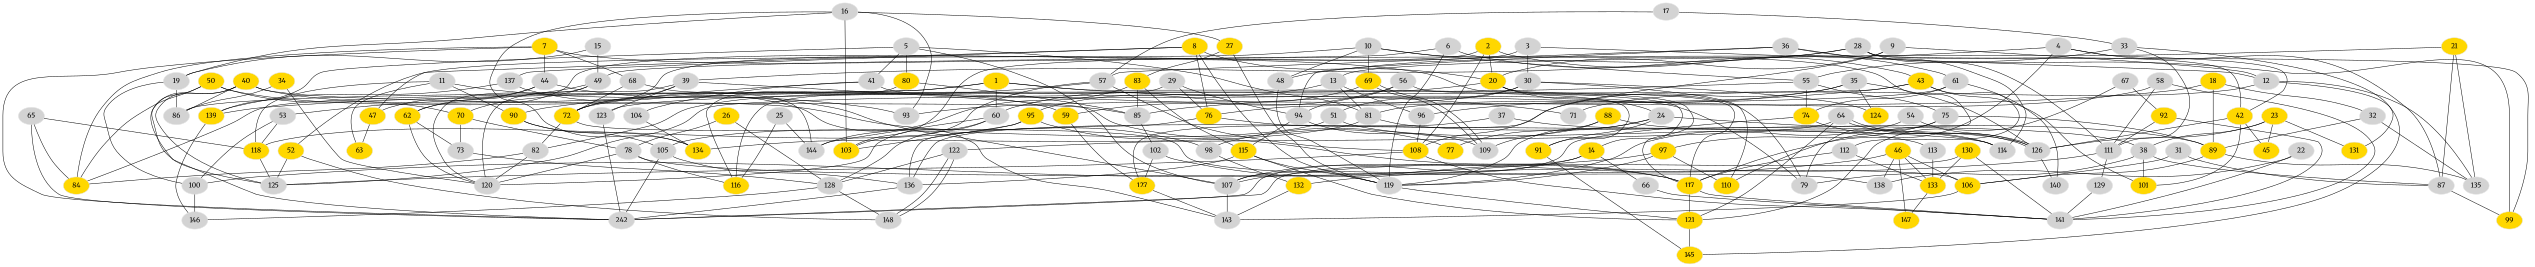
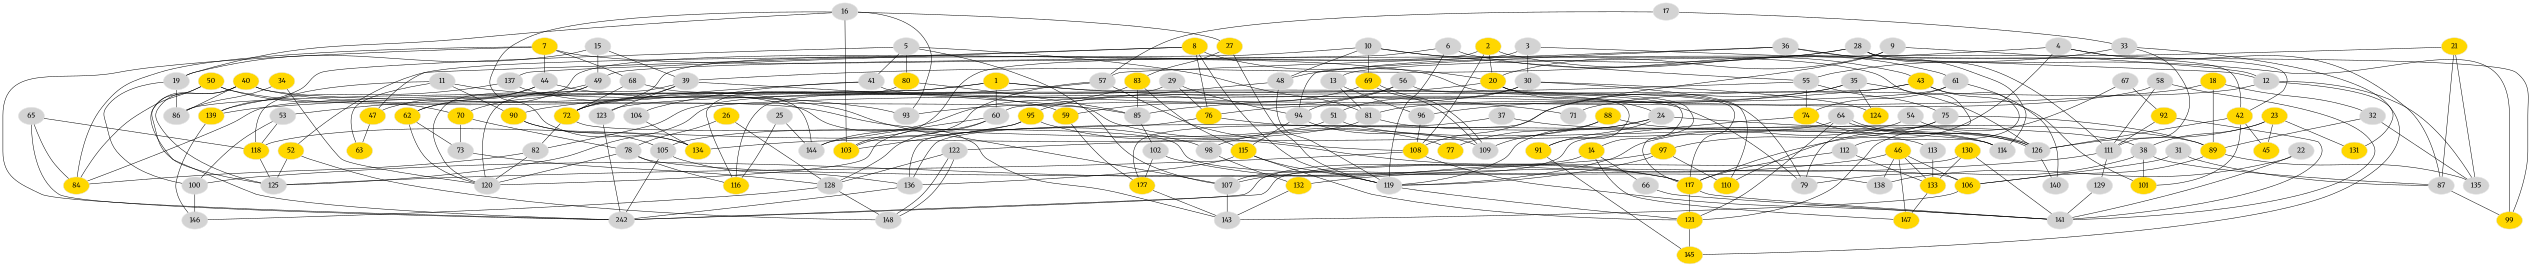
none -> (642, 64)
(1163, 94) -> (1136, 95)
(1409, 168) -> (1705, 206)
